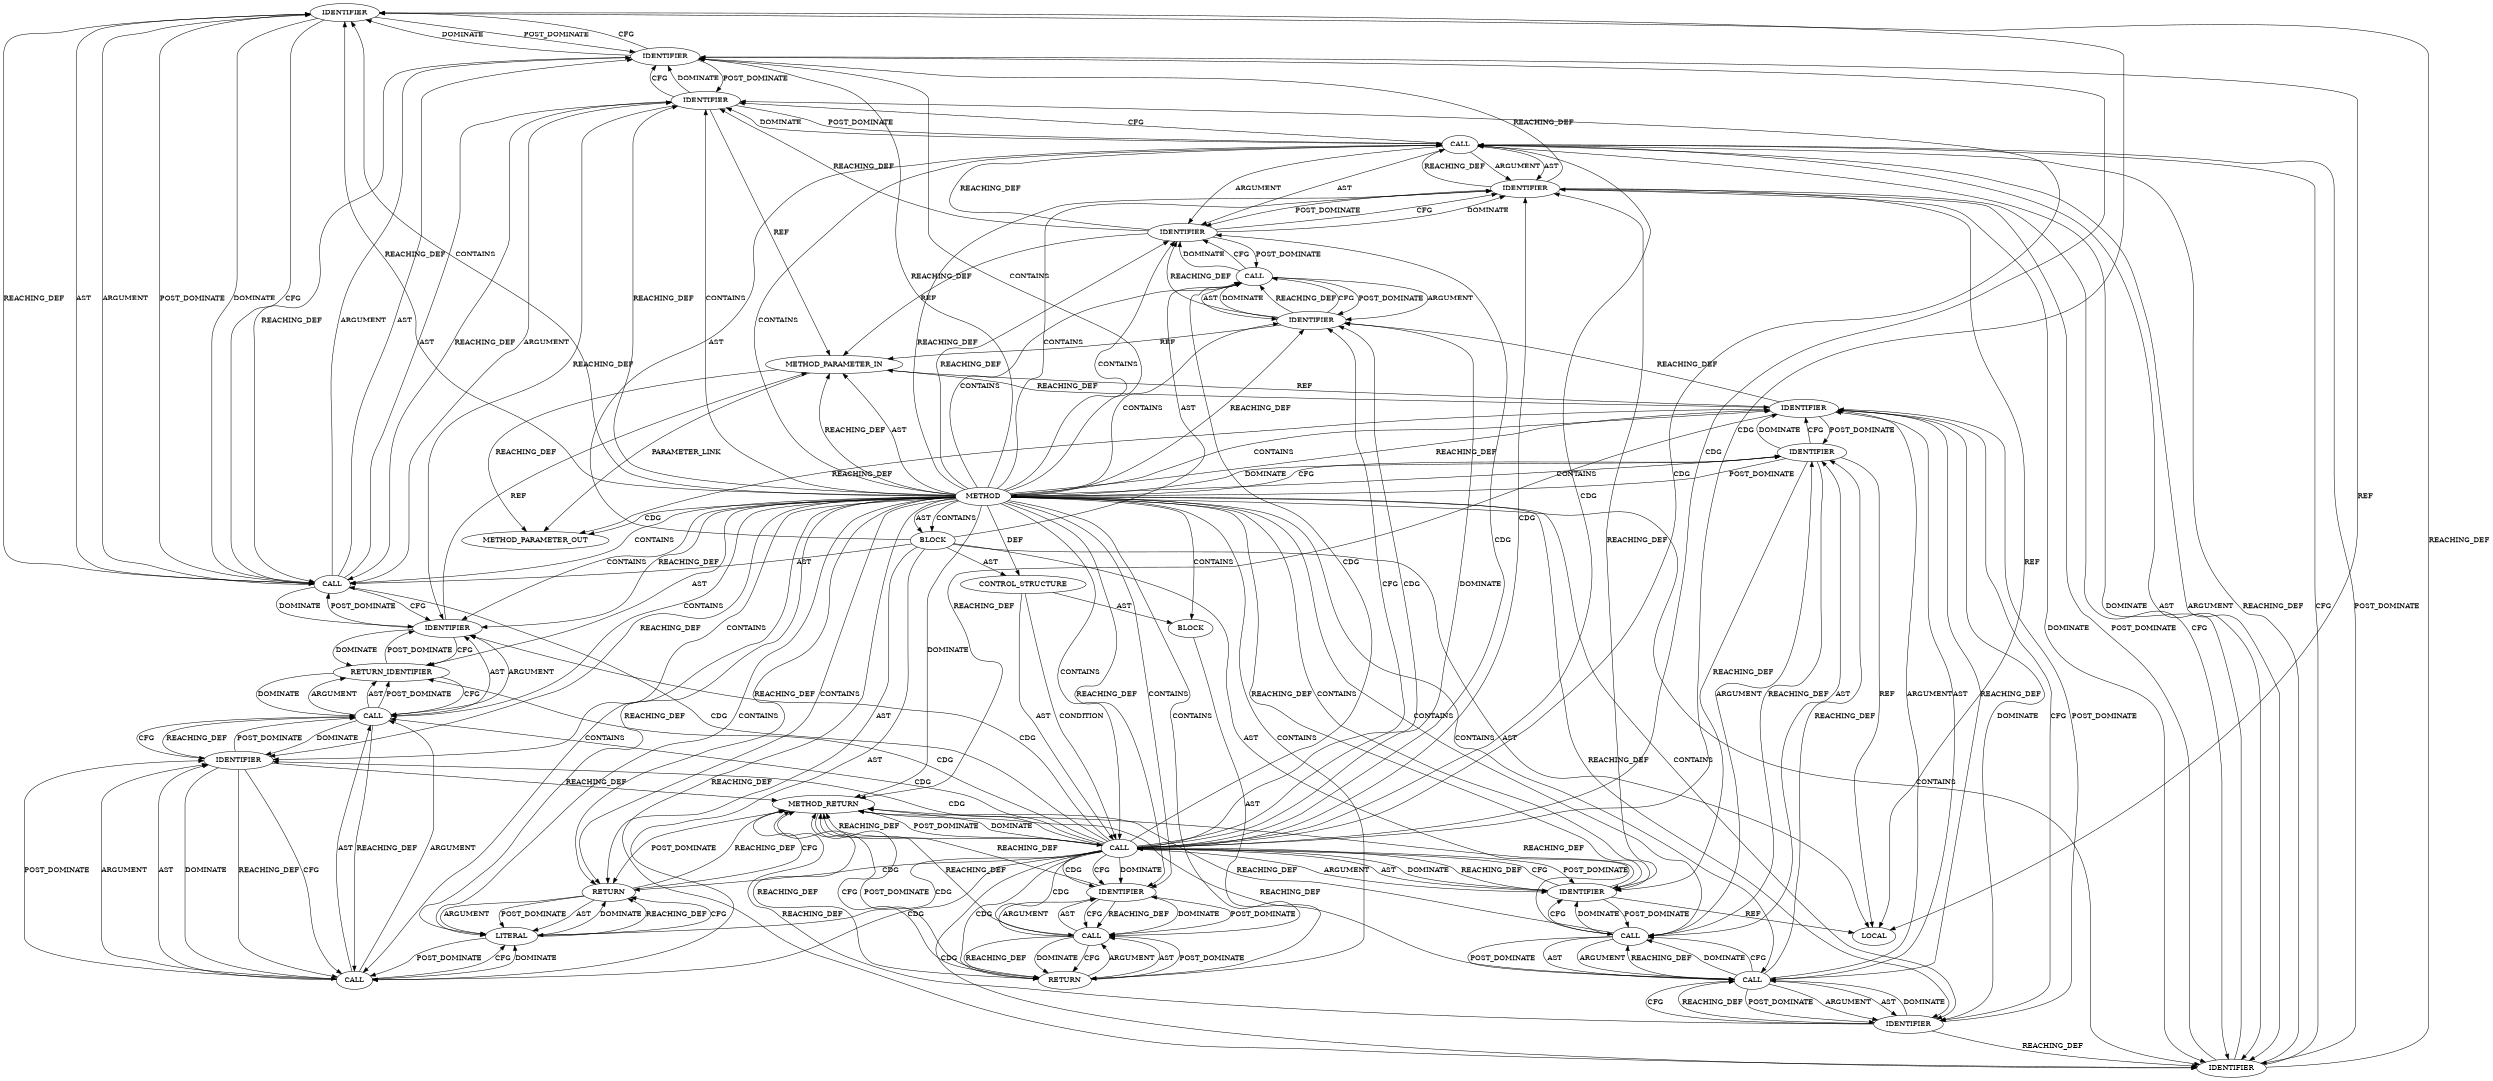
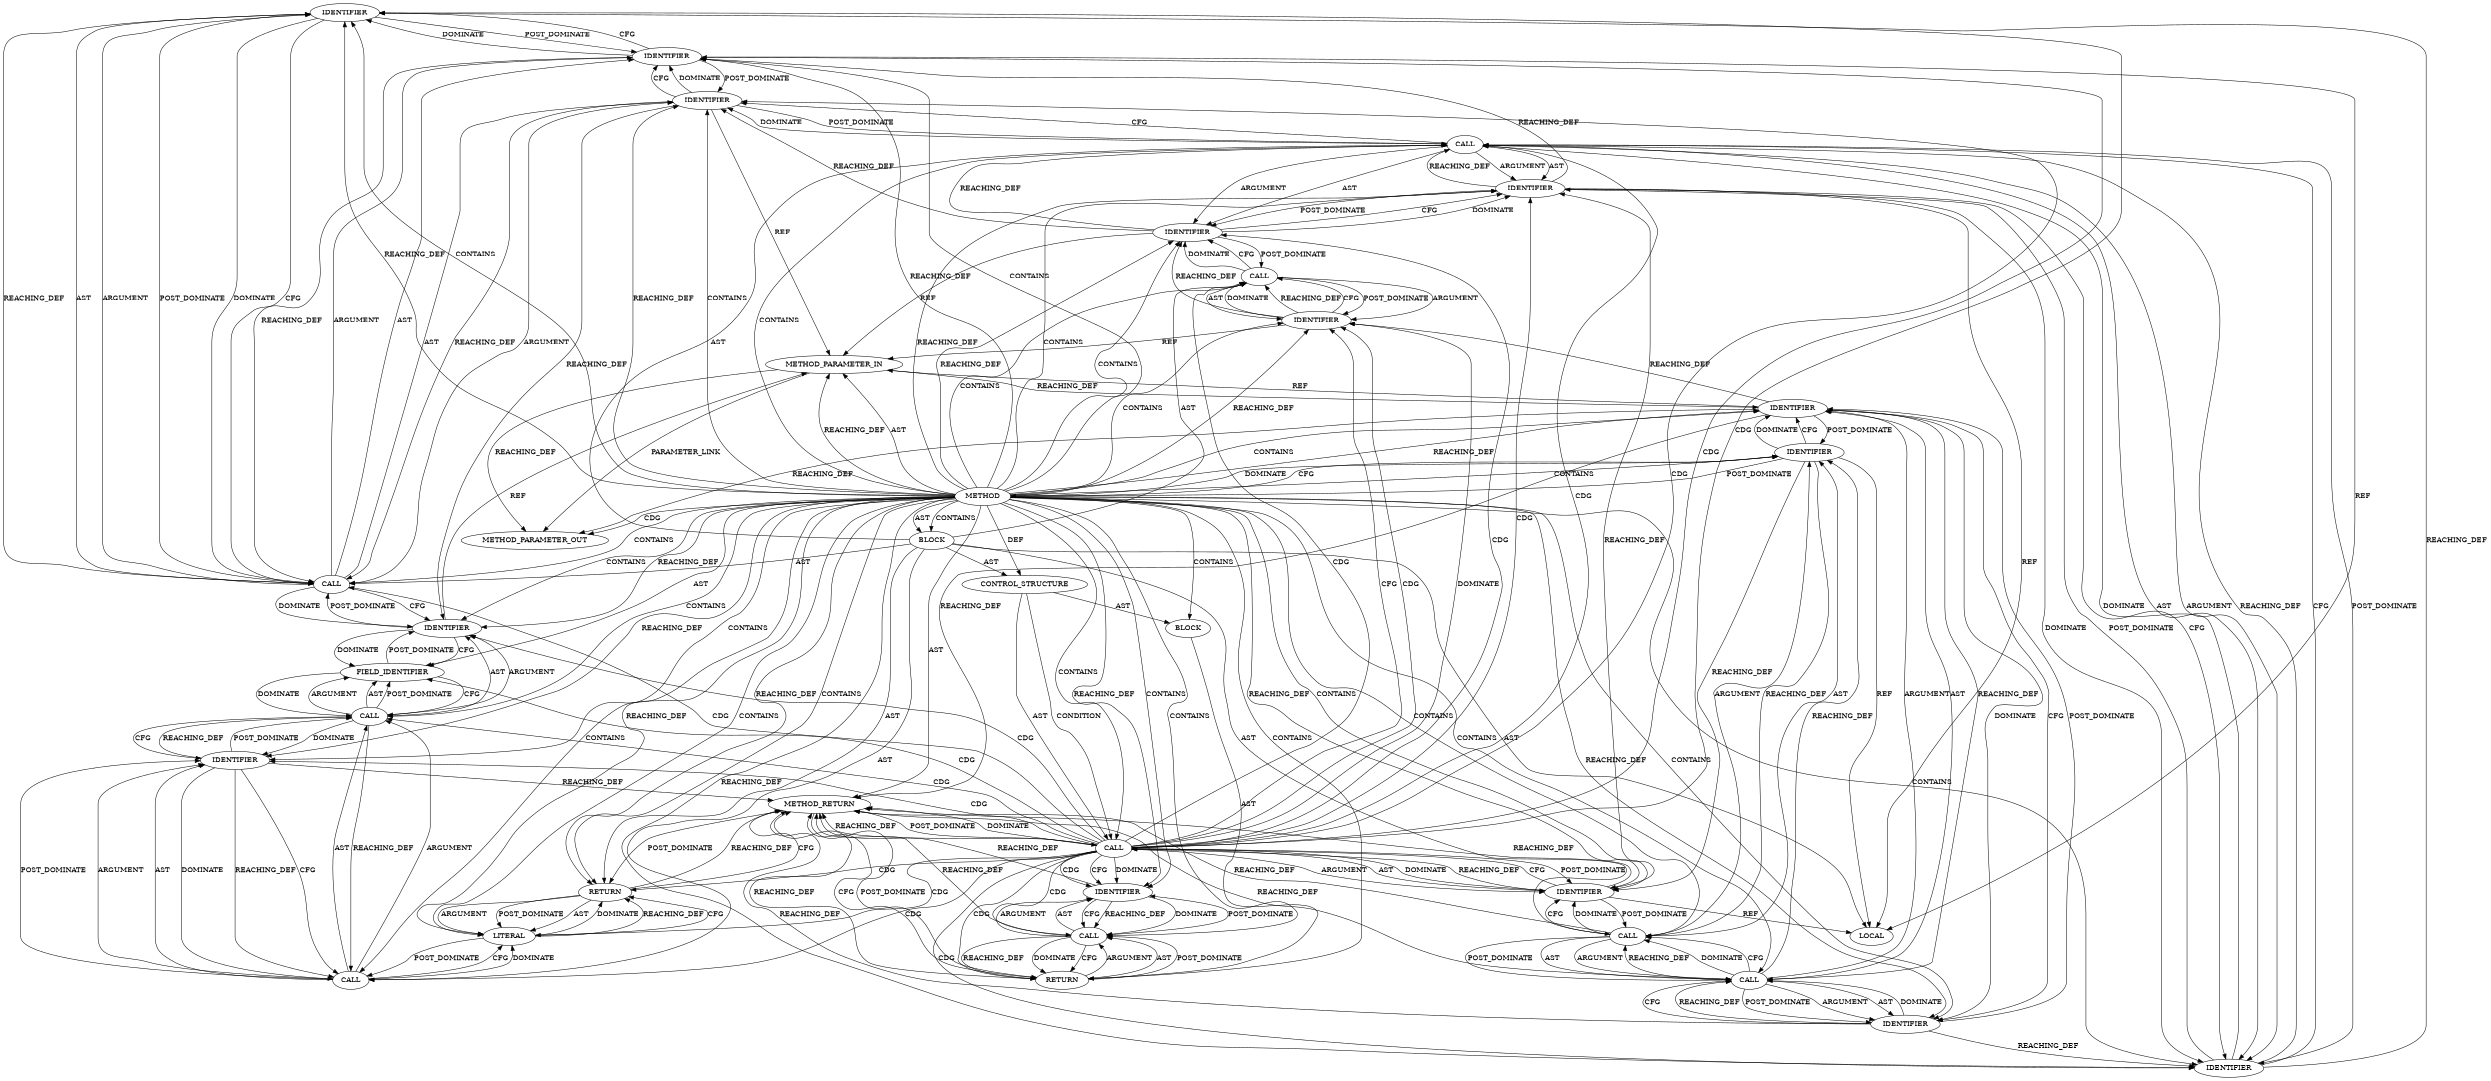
(948, 650) -> (936, 650)
(391, 672) -> (392, 672)
